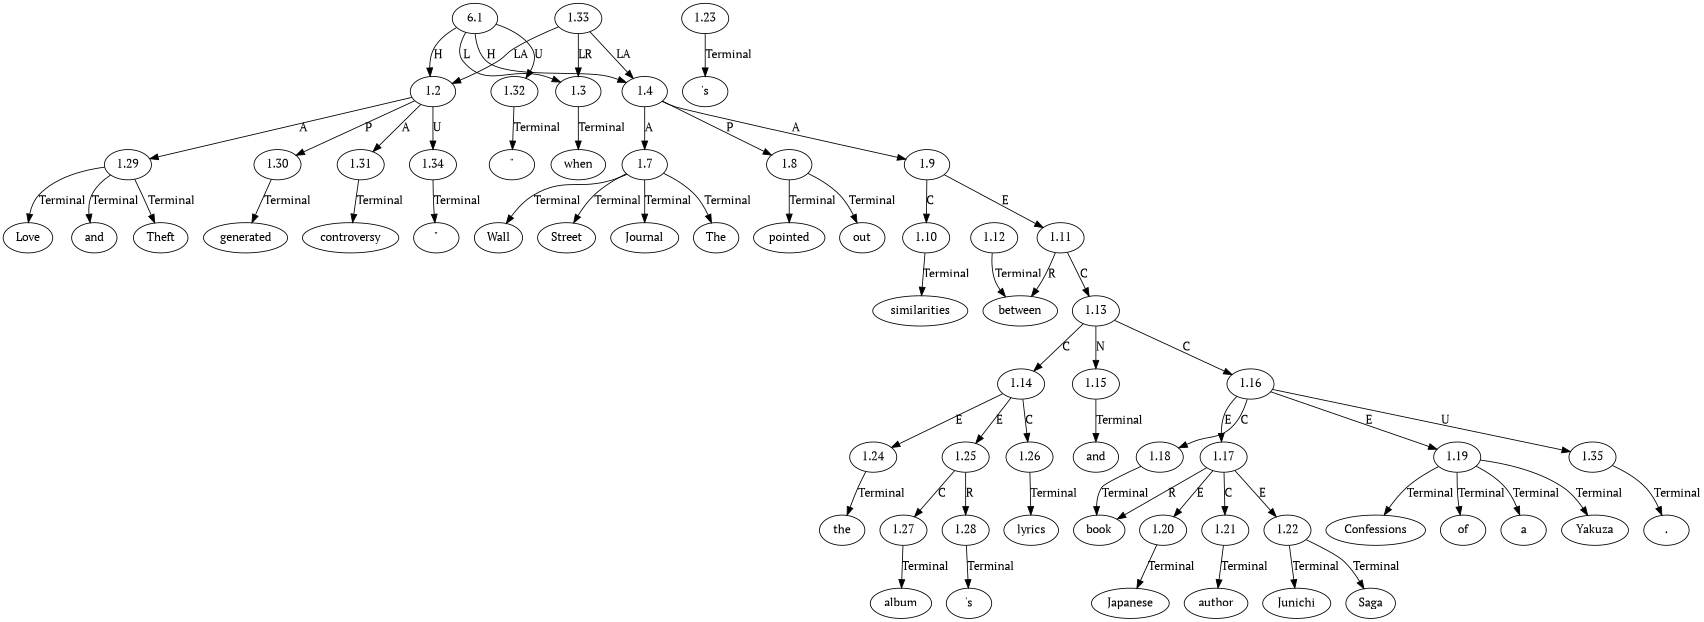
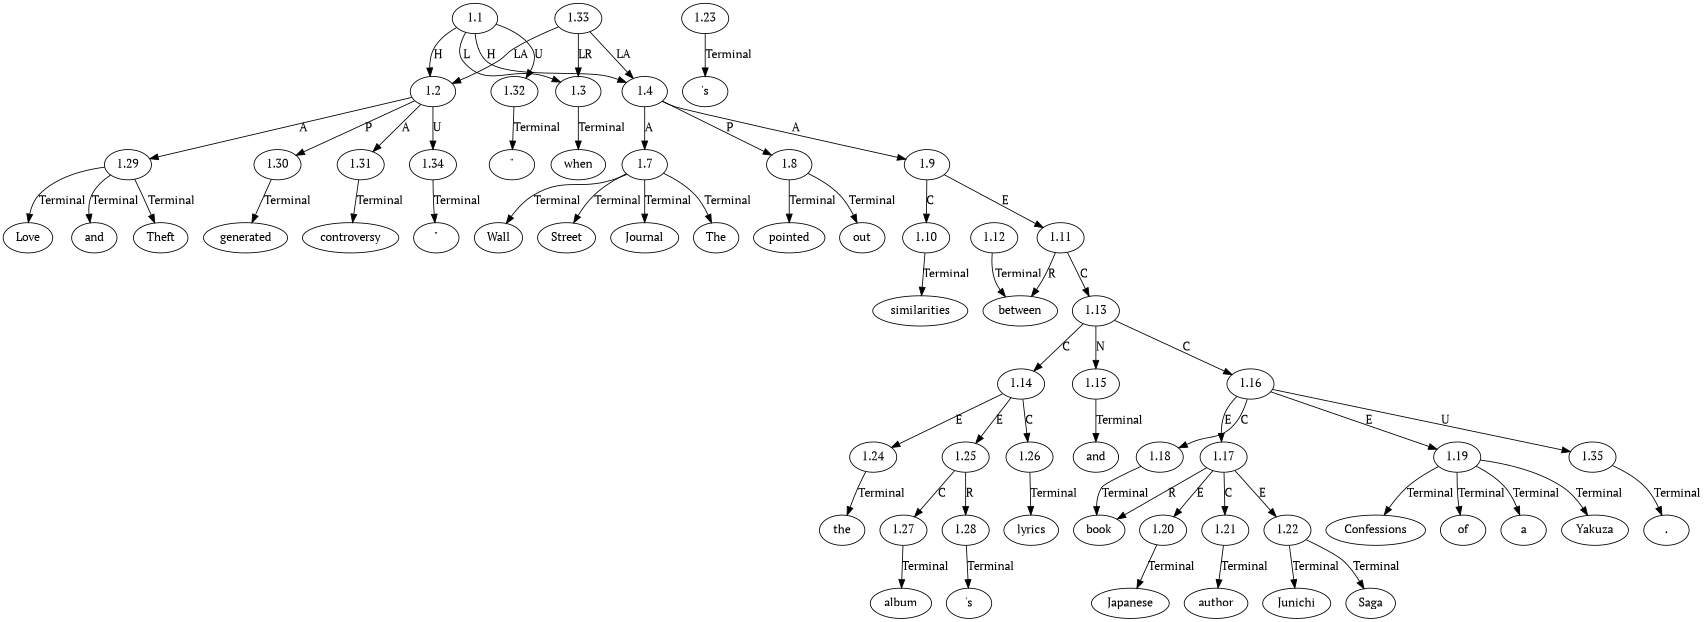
(475, 18) -> (475, 18)
